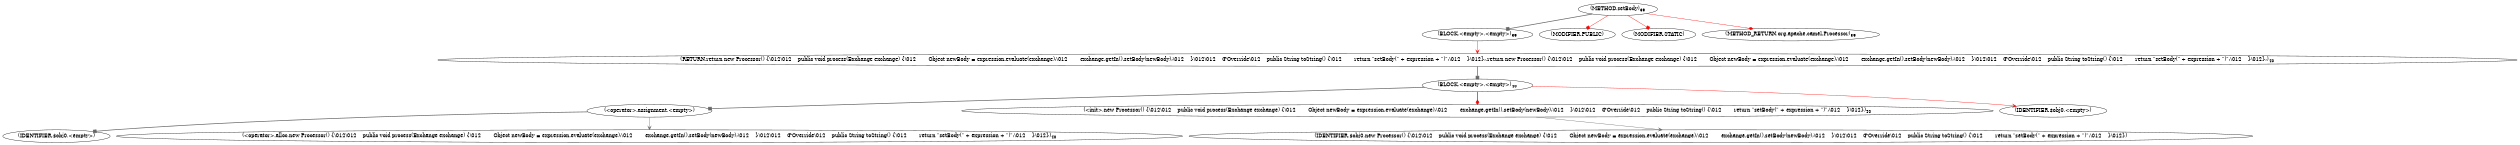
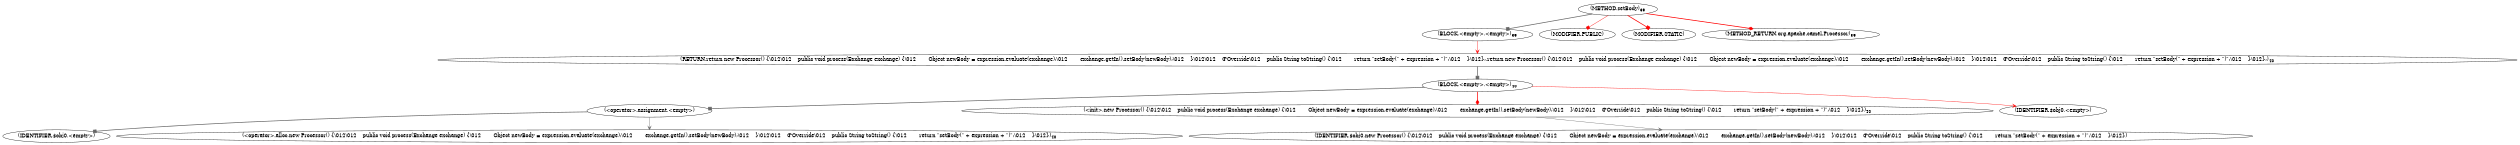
(1637, 21) -> (1637, 21)
(1698, 21) -> (1698, 21)
